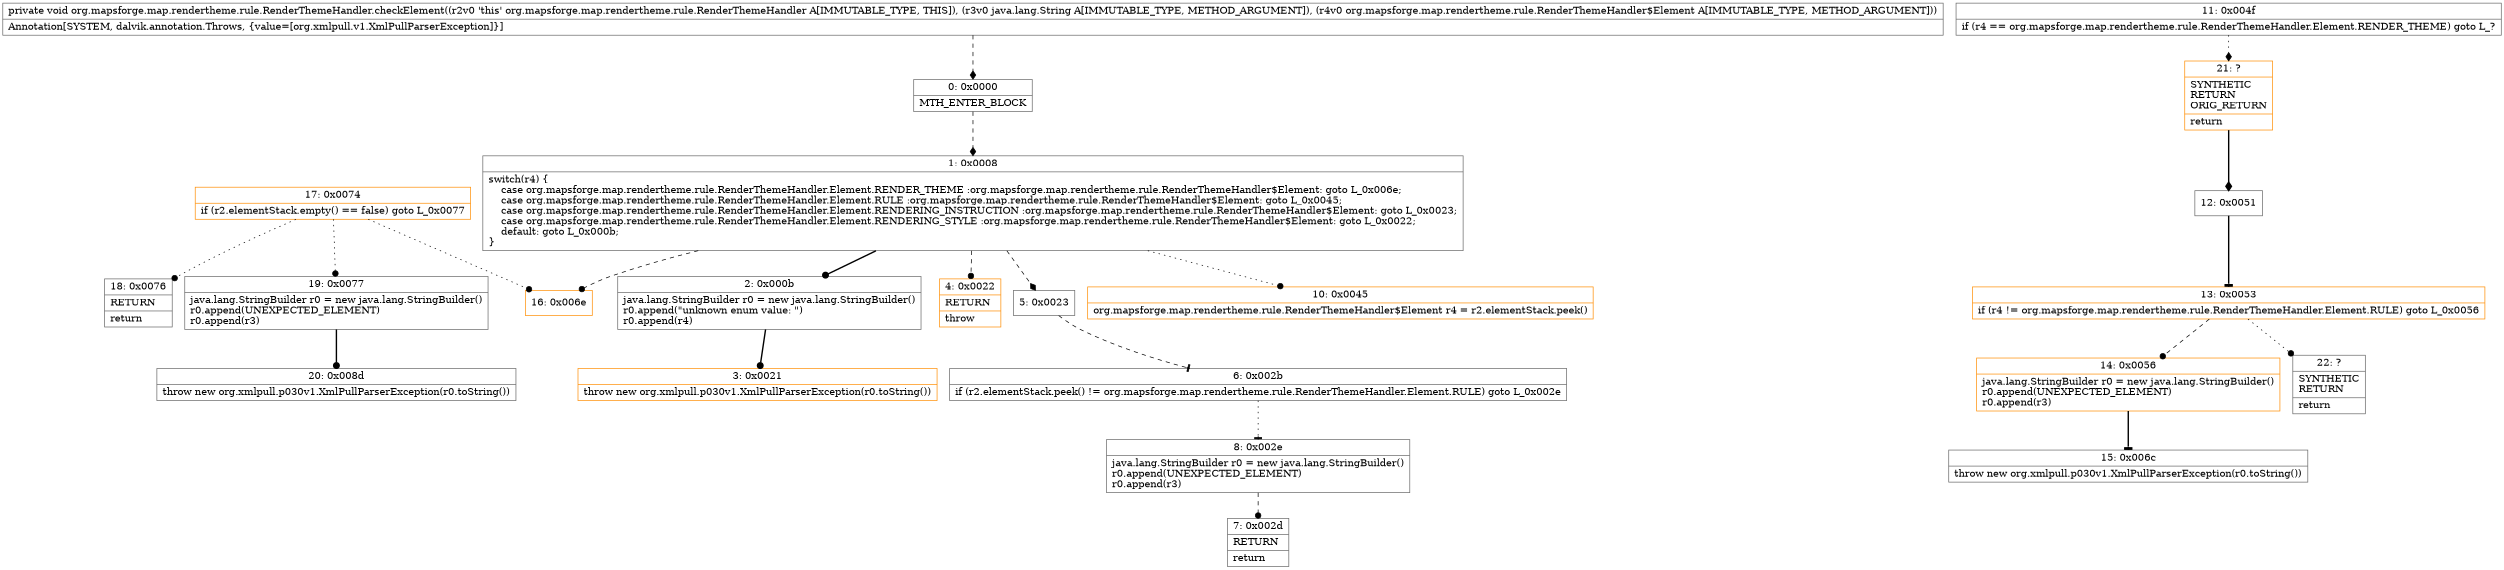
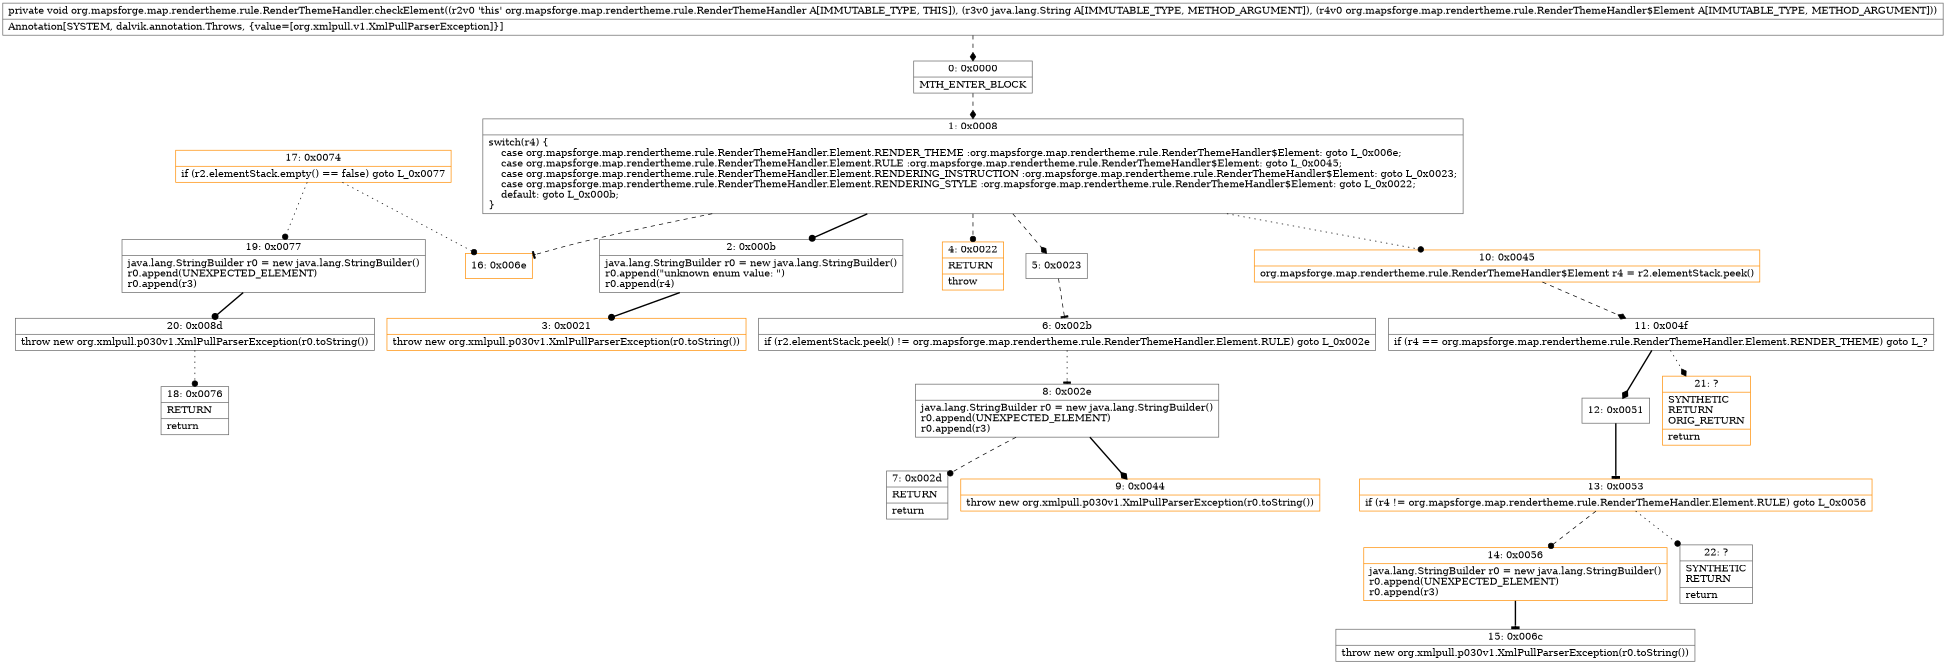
(2229, 156) -> (1640, 371)
(236, 247) -> (195, 366)
(640, 267) -> (624, 232)
none -> (1580, 298)
none -> (1140, 495)
